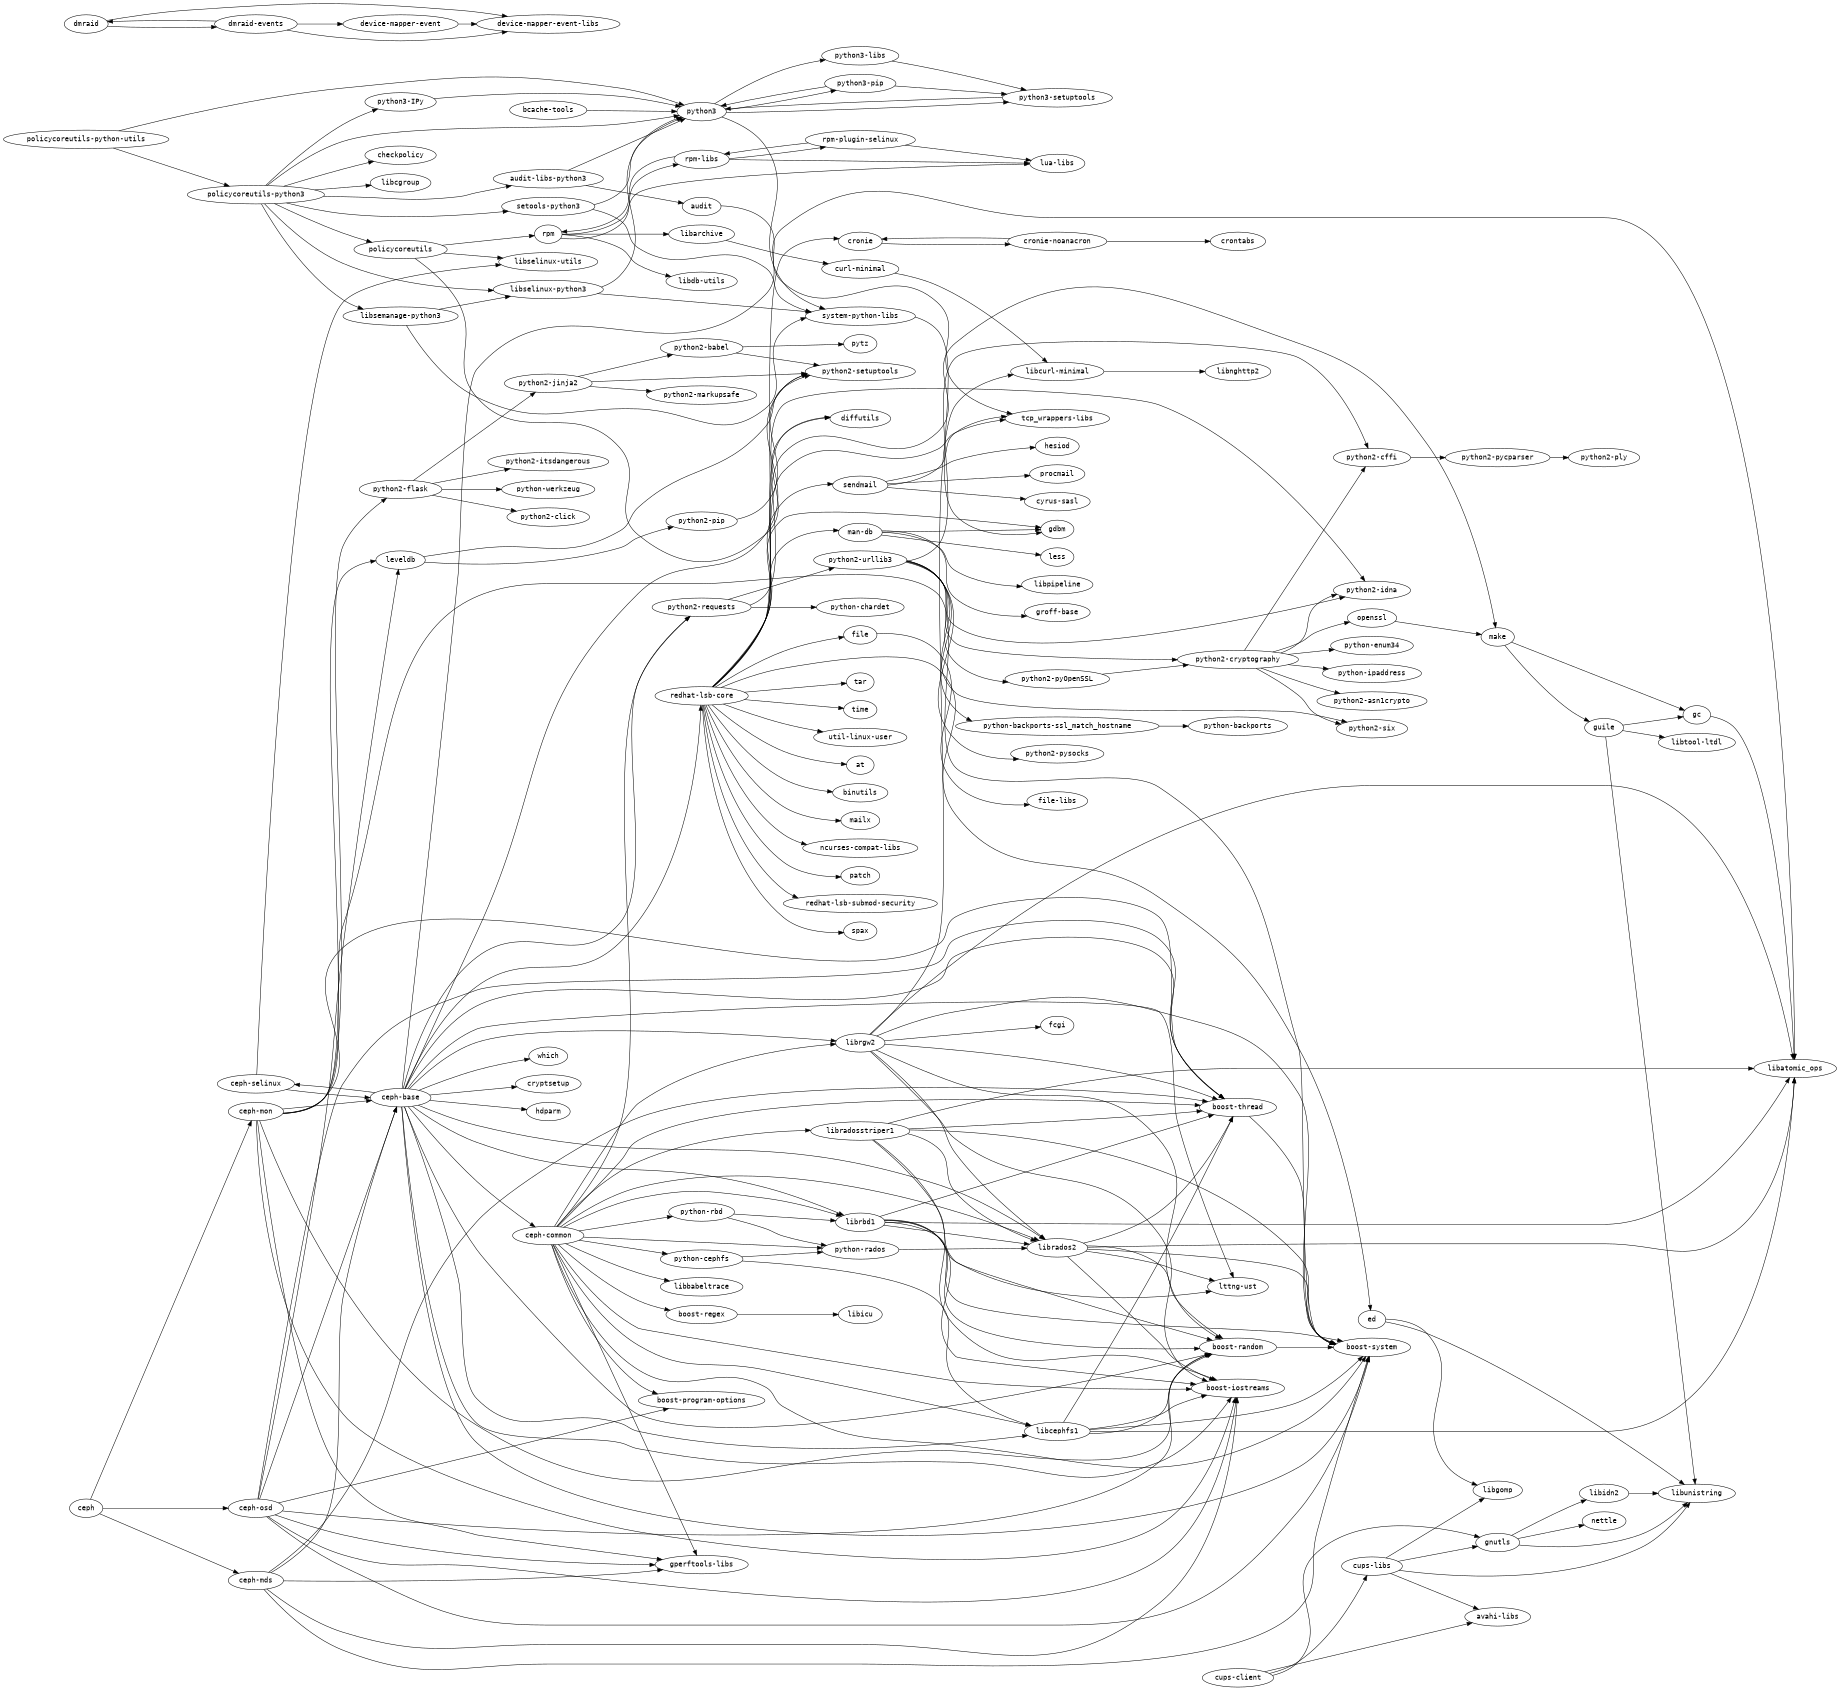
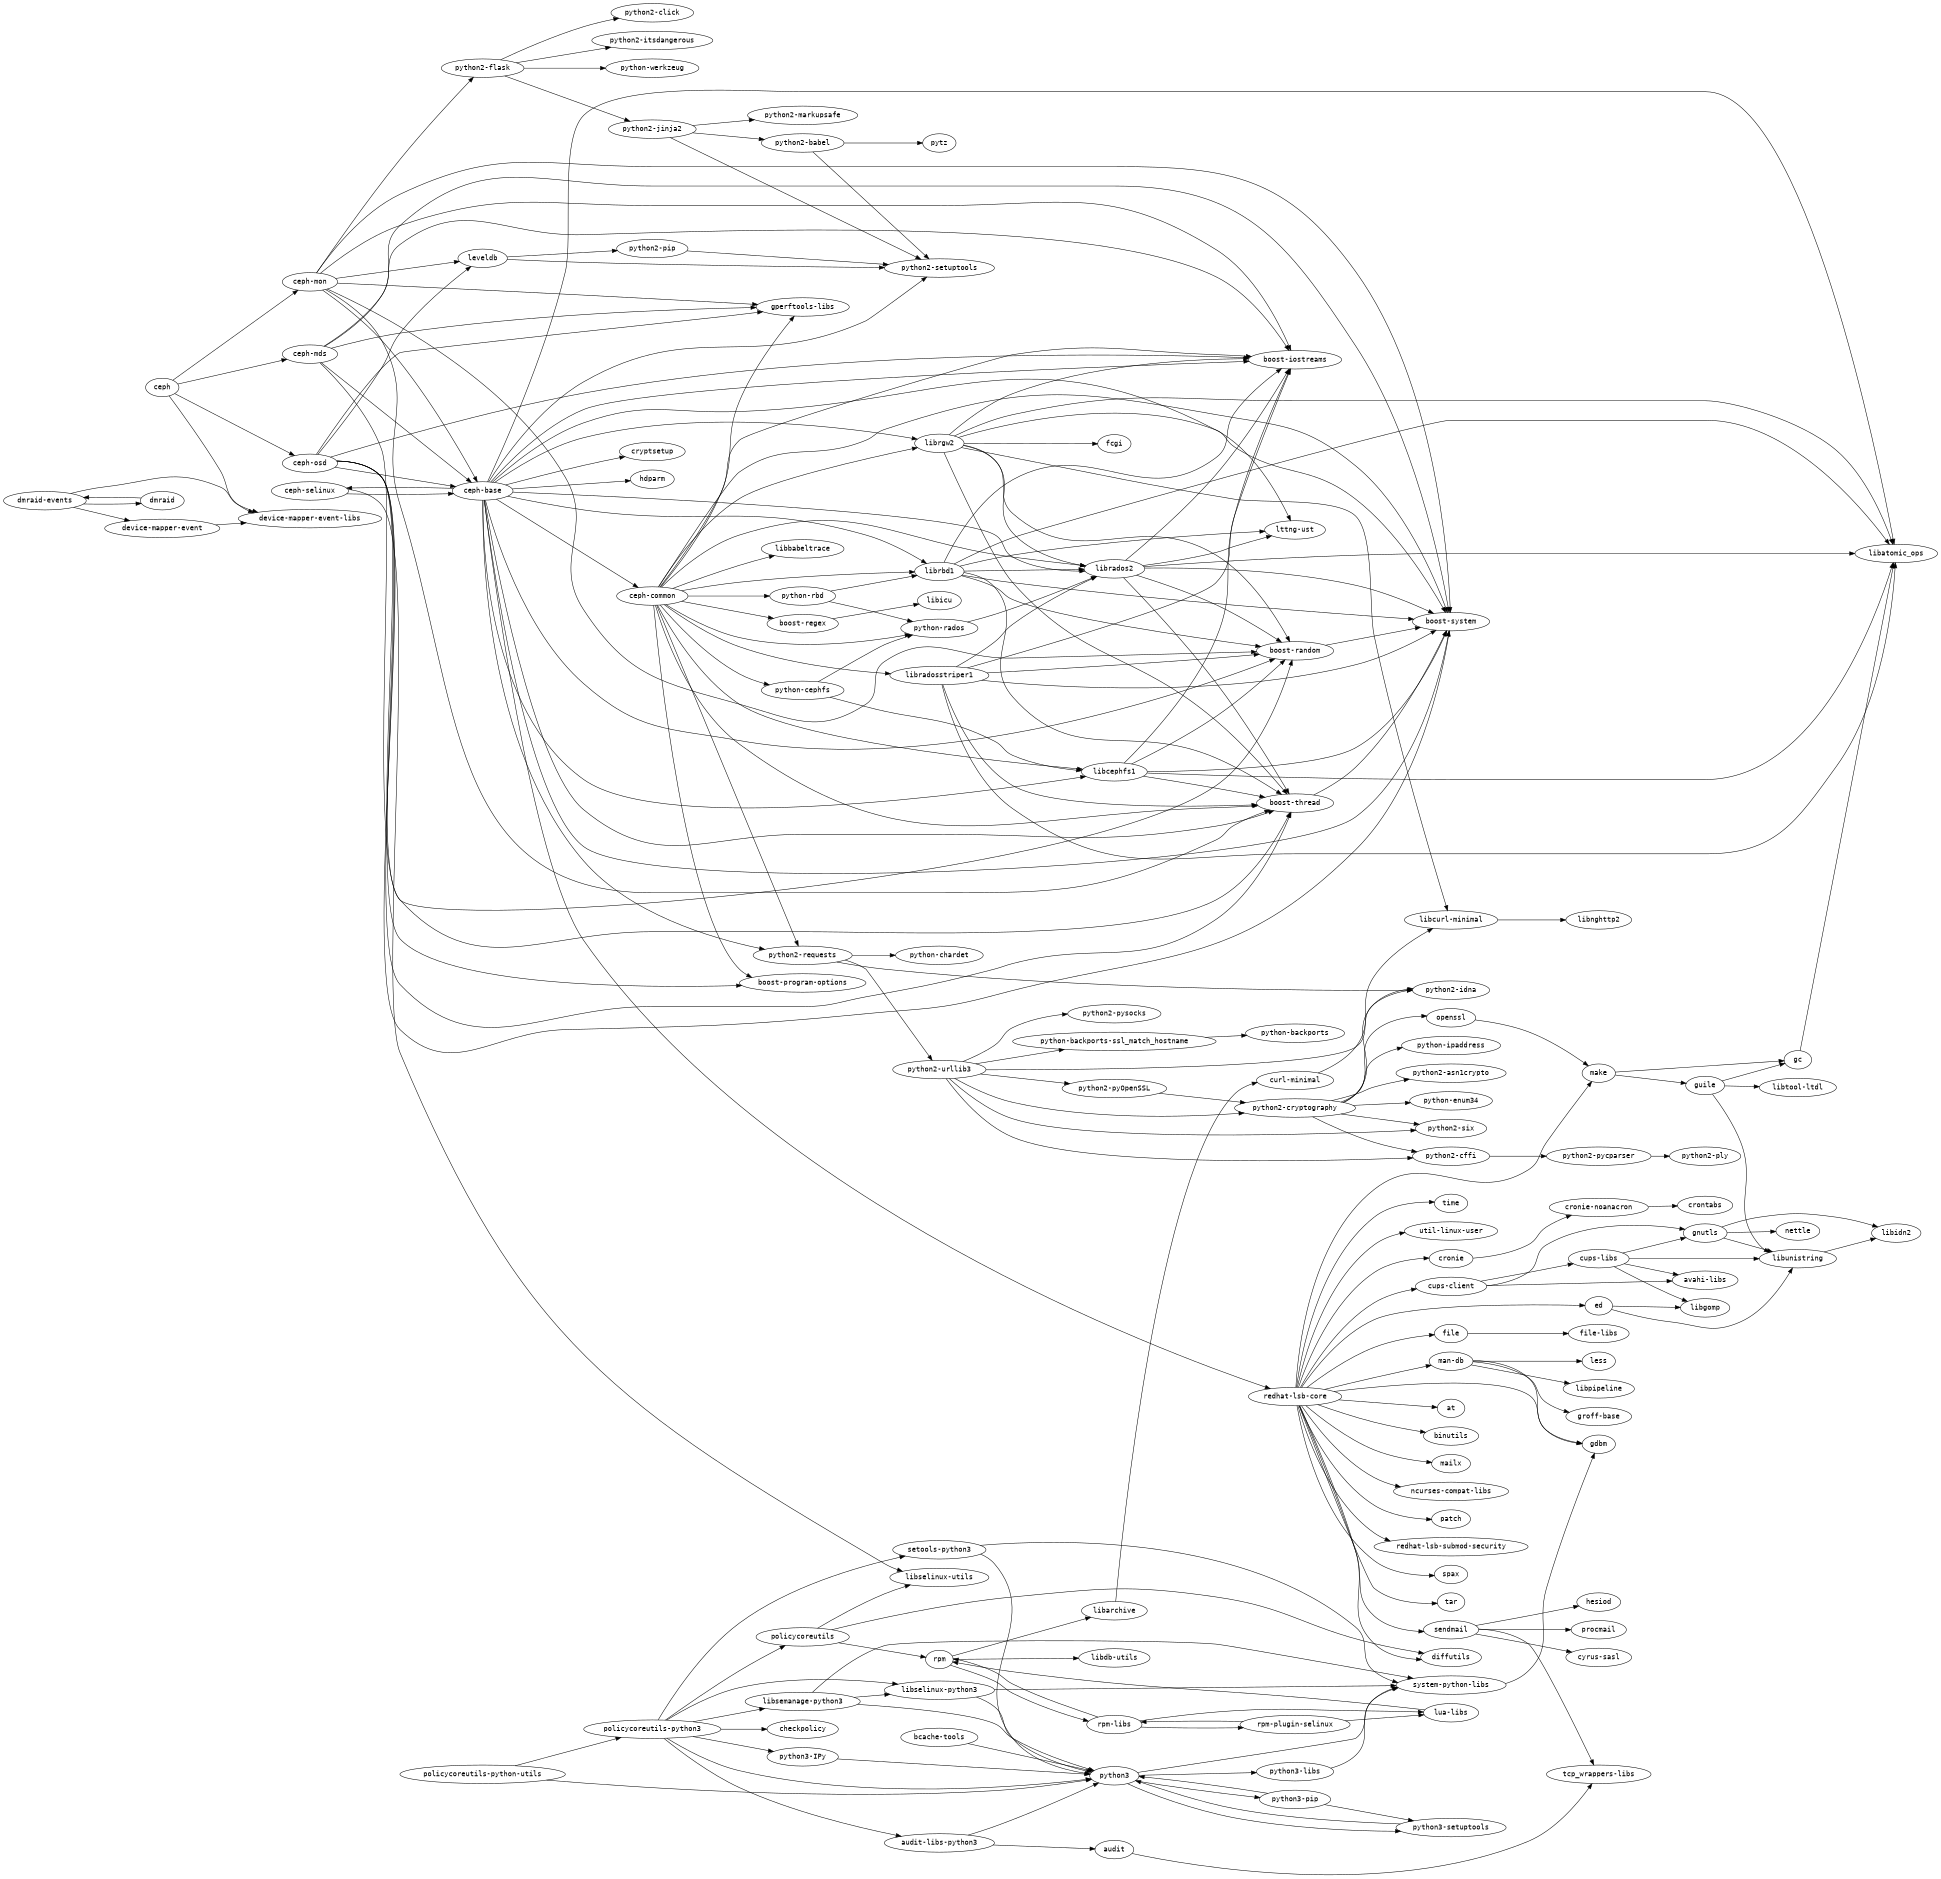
(304, 4) -> (210, 454)
(957, 74) -> (1365, 1733)
(783, 174) -> (1214, 1691)
(401, 183) -> none
(949, 238) -> none
(782, 473) -> (1346, 1326)
(548, 1056) -> none
(1641, 1493) -> (1847, 1246)
none -> (979, 1719)
